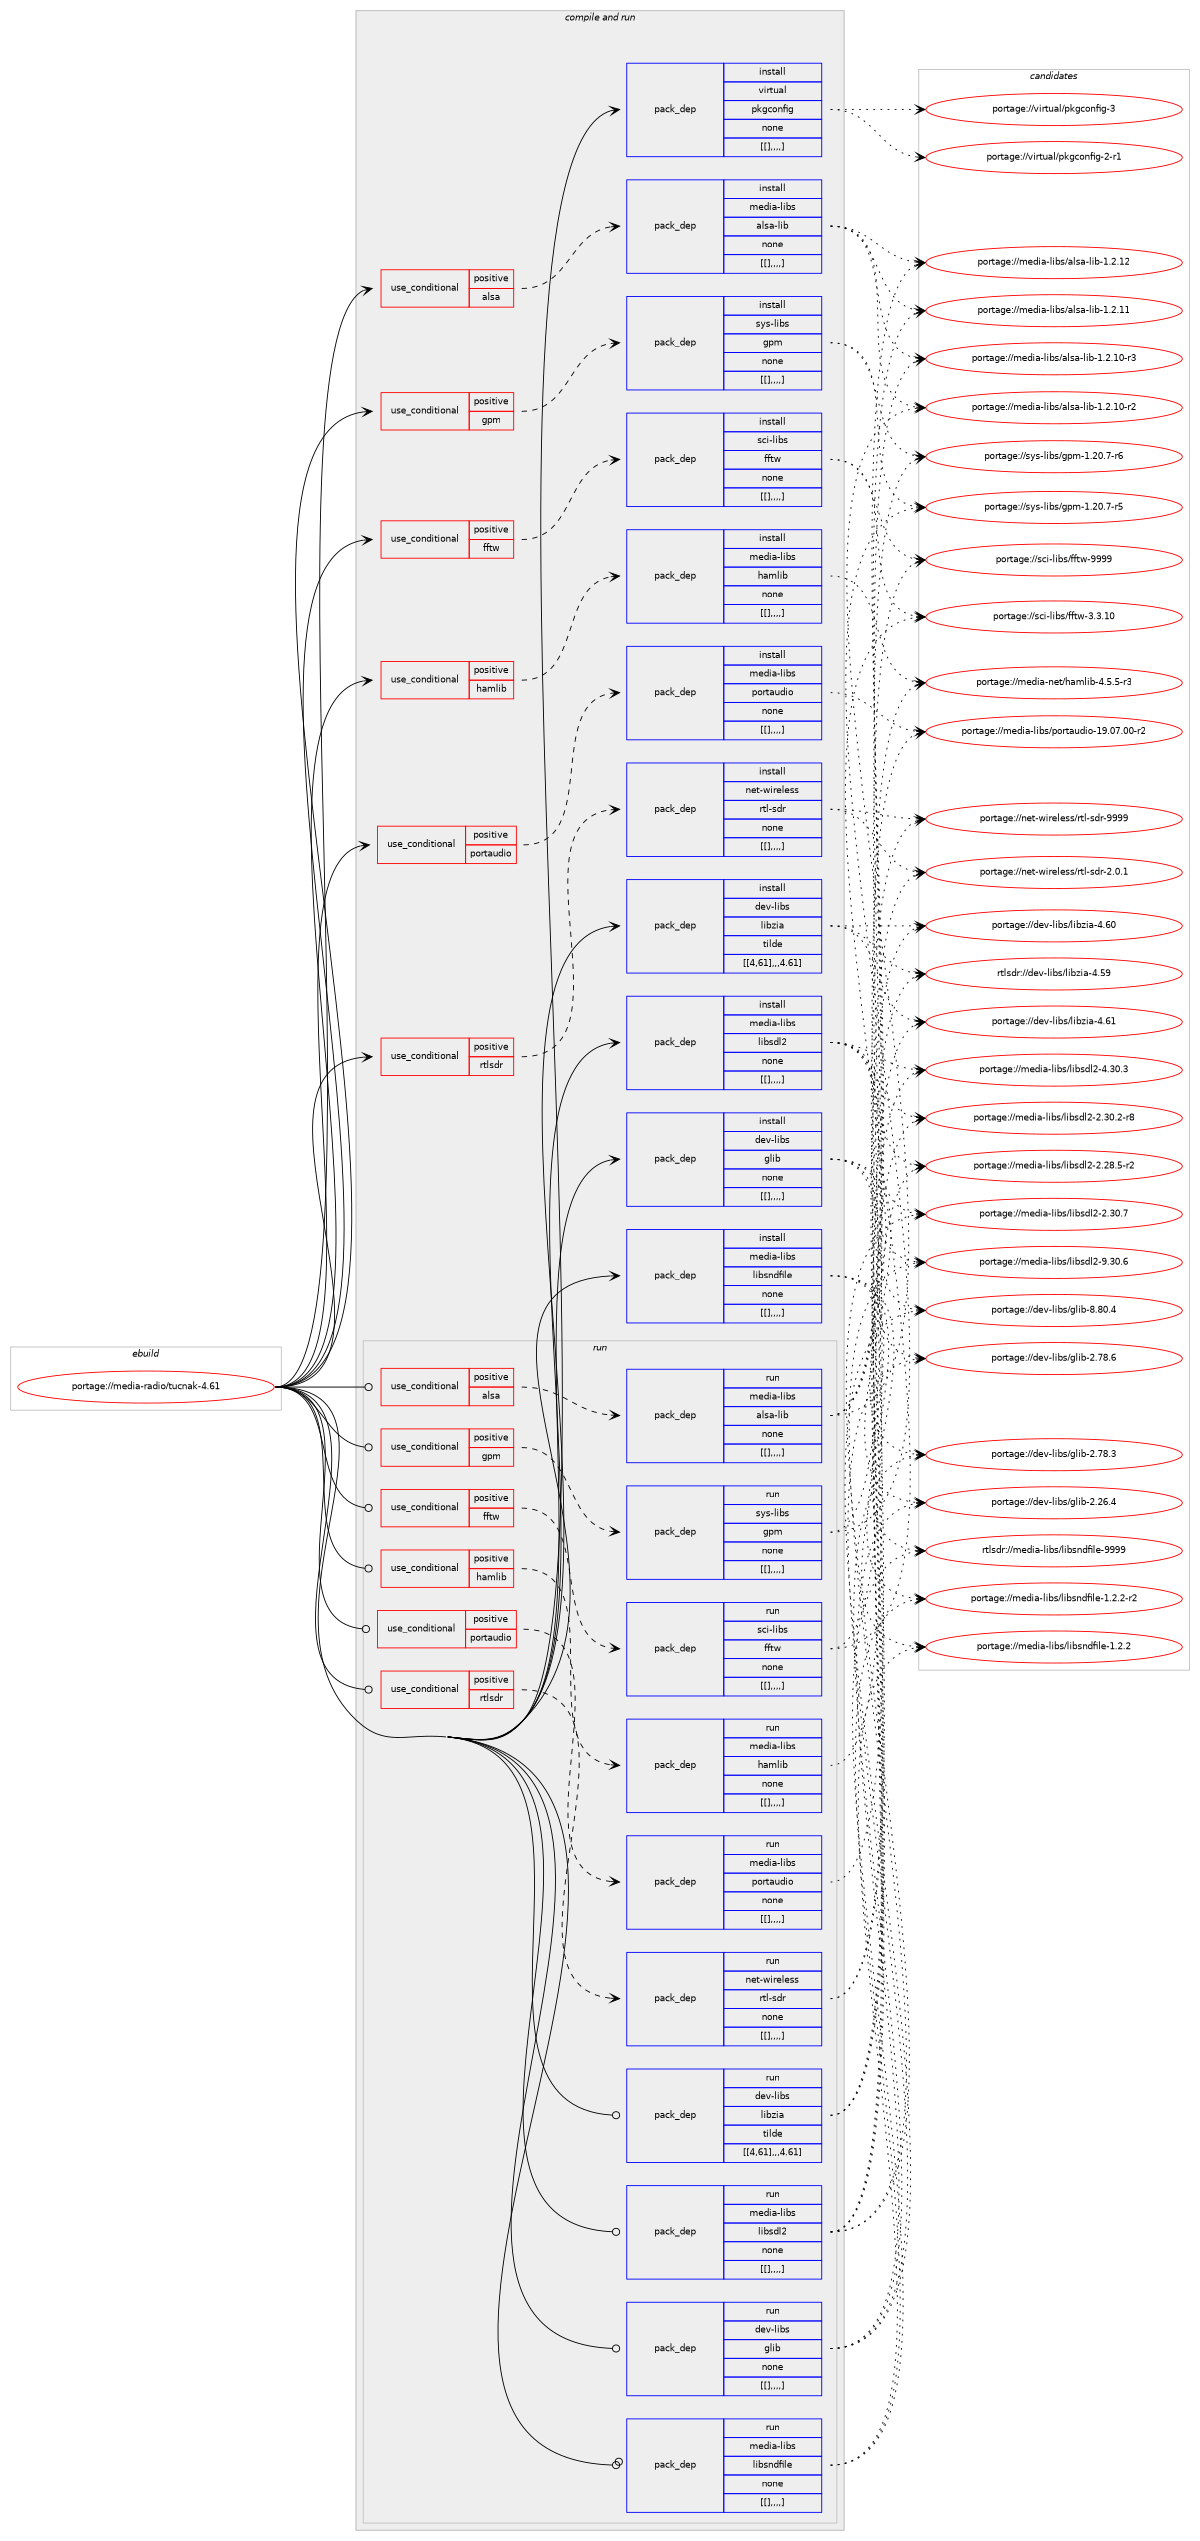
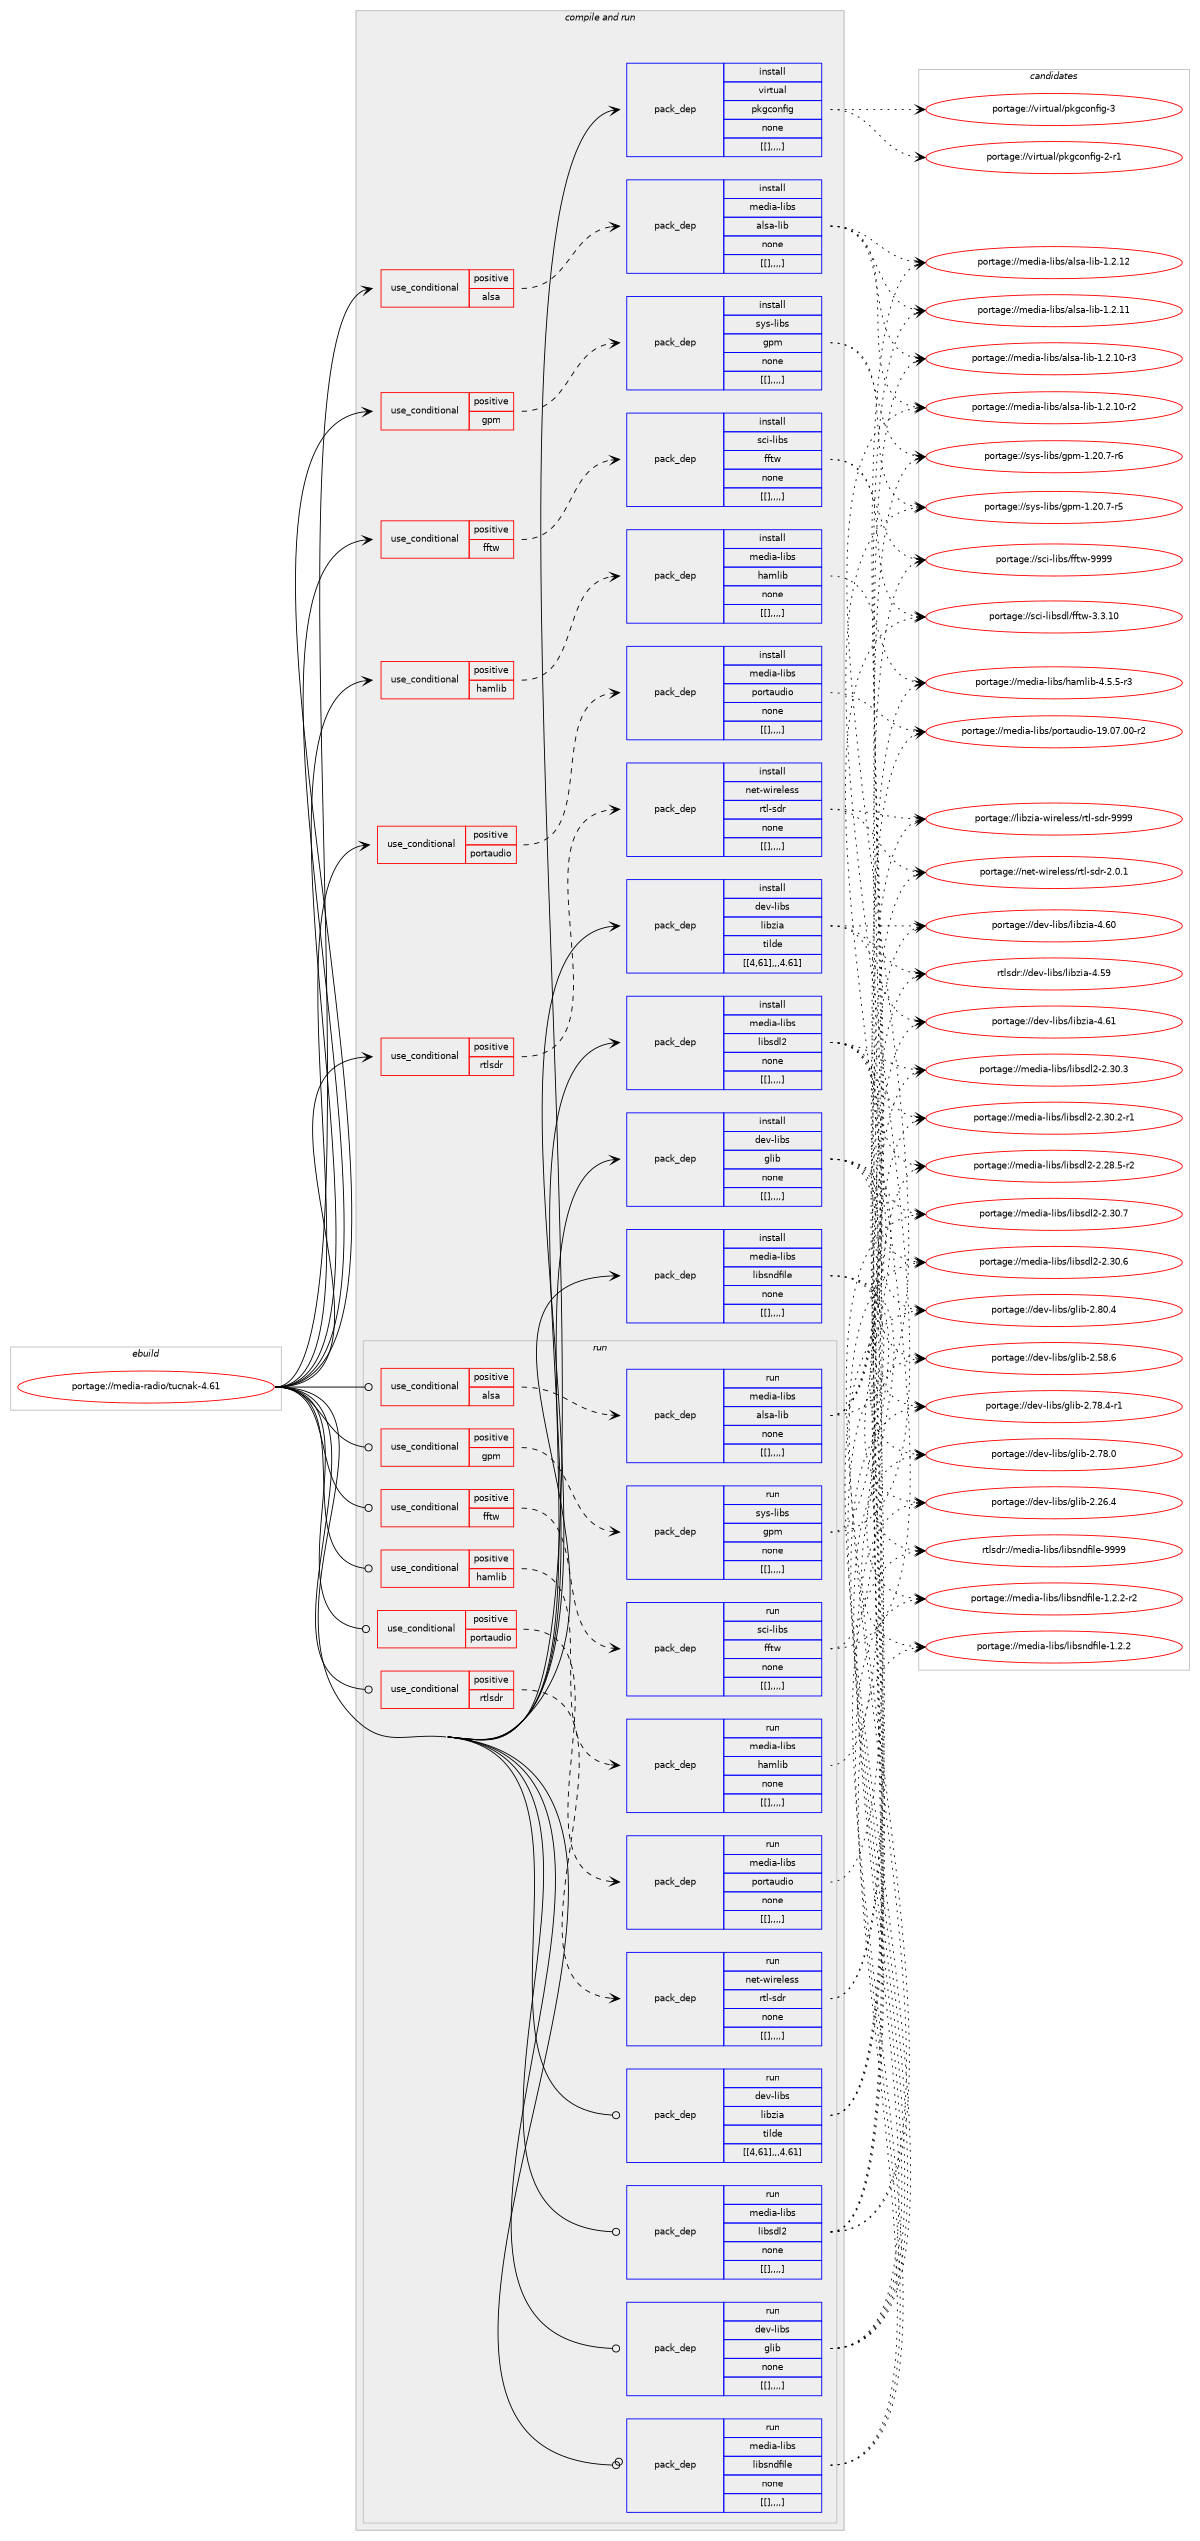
(1054, 617) -> (1054, 617)
(1054, 683) -> (1054, 683)
(1054, 819) -> (1054, 819)
(1054, 1070) -> (1054, 1070)
(1054, 1118) -> (1054, 1118)
(1054, 1262) -> (1054, 1262)
(1054, 1310) -> (1054, 1310)
(1054, 1359) -> (1054, 1359)
none -> (1054, 1407)
(1054, 1455) -> (1054, 1455)
